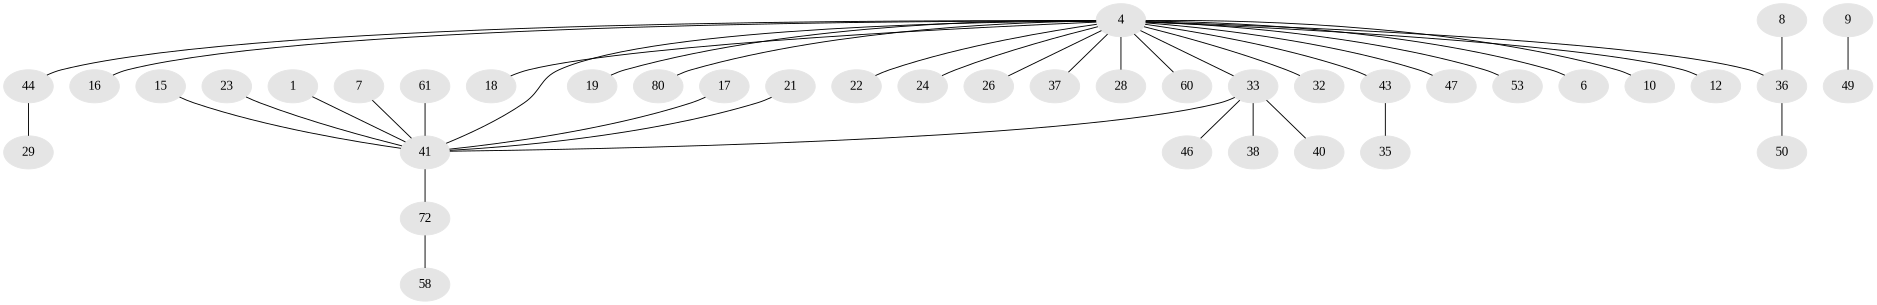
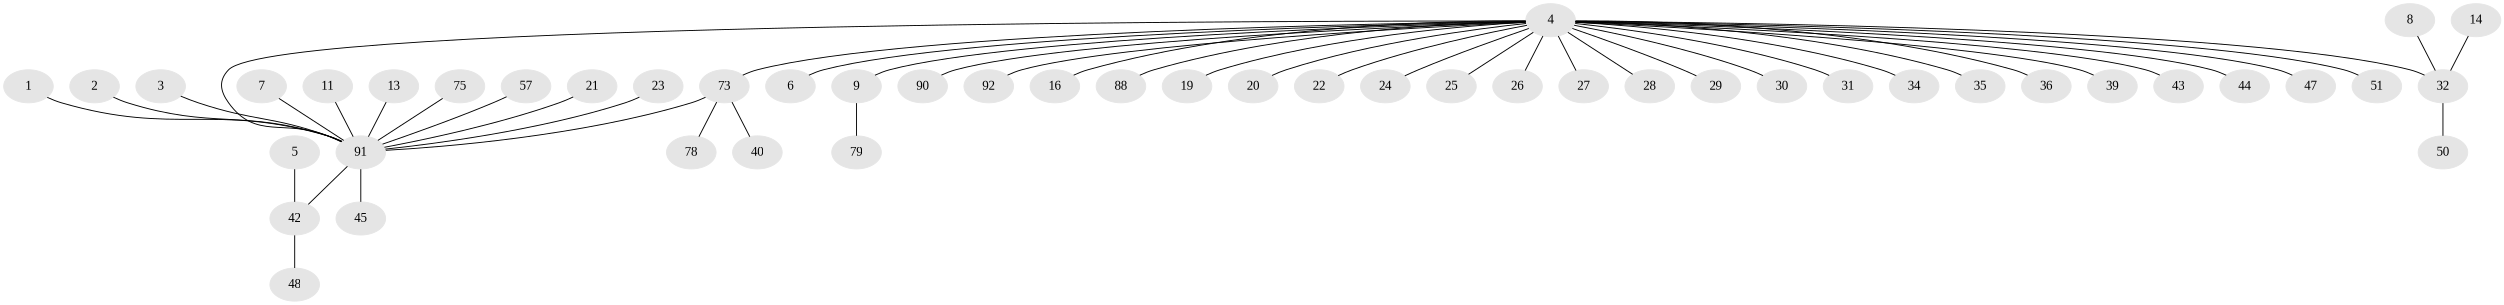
none -> (2476, 20)
none -> (1199, 36)
(1782, 53) -> (2426, 53)
none -> (95, 86)
(161, 86) -> (460, 86)
none -> (161, 86)
none -> (394, 86)
(425, 86) -> (328, 86)
(491, 86) -> (1121, 86)
(658, 86) -> (1253, 86)
(724, 86) -> (526, 86)
(1055, 86) -> (1584, 86)
(1187, 86) -> (1782, 86)
(1253, 86) -> (724, 86)
none -> (1451, 86)
(1518, 86) -> (2377, 86)
(1650, 86) -> (923, 86)
(1716, 86) -> (989, 86)
none -> (1848, 86)
(1848, 86) -> (857, 152)
none -> (1914, 86)
none -> (2112, 86)
(28, 119) -> (1635, 51)
(1385, 119) -> (1828, 44)
(1782, 119) -> (2443, 119)
none -> (295, 152)
(425, 152) -> (361, 152)
(1187, 152) -> none
(1253, 152) -> (691, 152)
none -> (361, 218)
(425, 218) -> (295, 218)
(425, 285) -> (295, 285)
